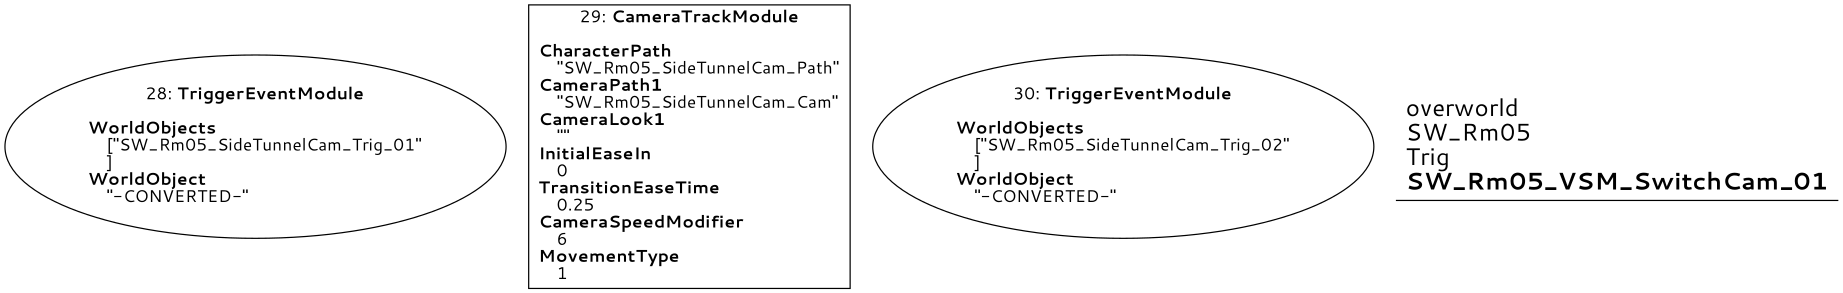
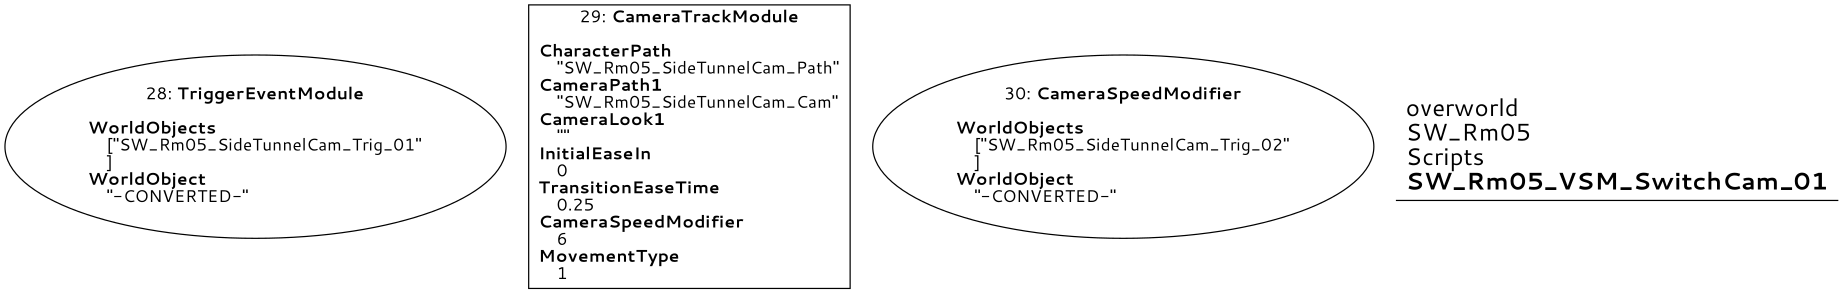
(1139, 94) -> (1139, 94)
(1428, 158) -> (1445, 158)
